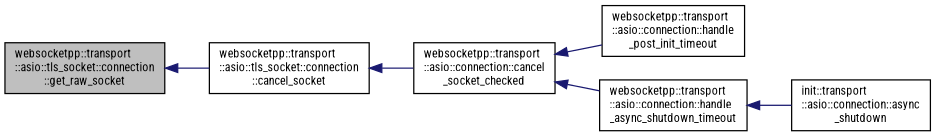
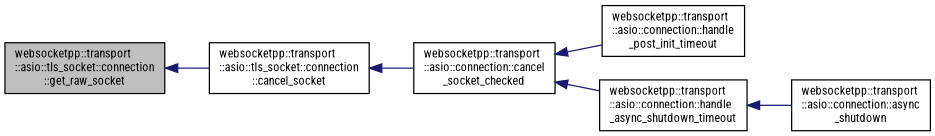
(861, 105) -> (861, 105)
